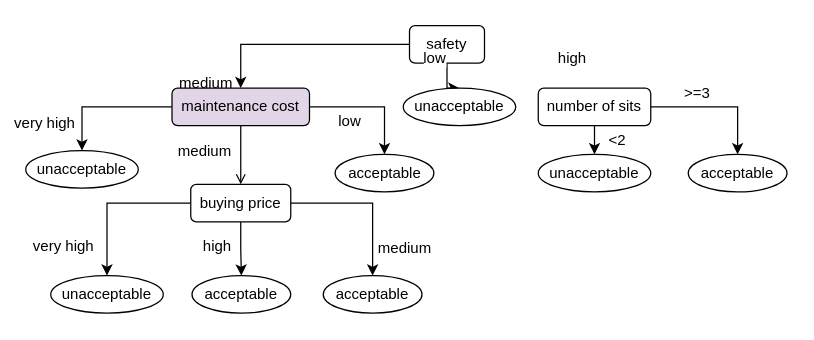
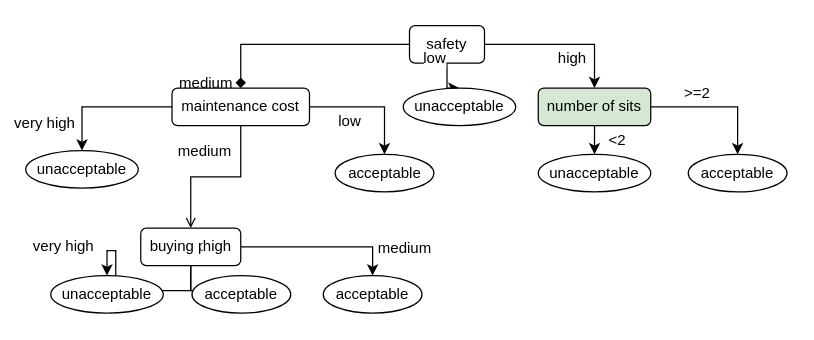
none -> (556, 44)
(241, 78) -> (241, 77)
(698, 93) -> (698, 93)
(241, 107) -> (241, 107)
(594, 107) -> (594, 107)
(241, 203) -> (191, 247)
